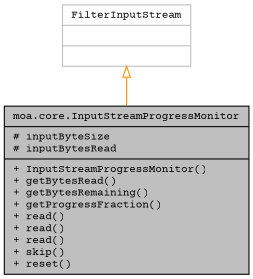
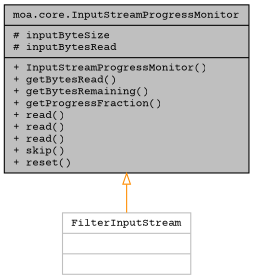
(127, 92) -> (127, 199)
